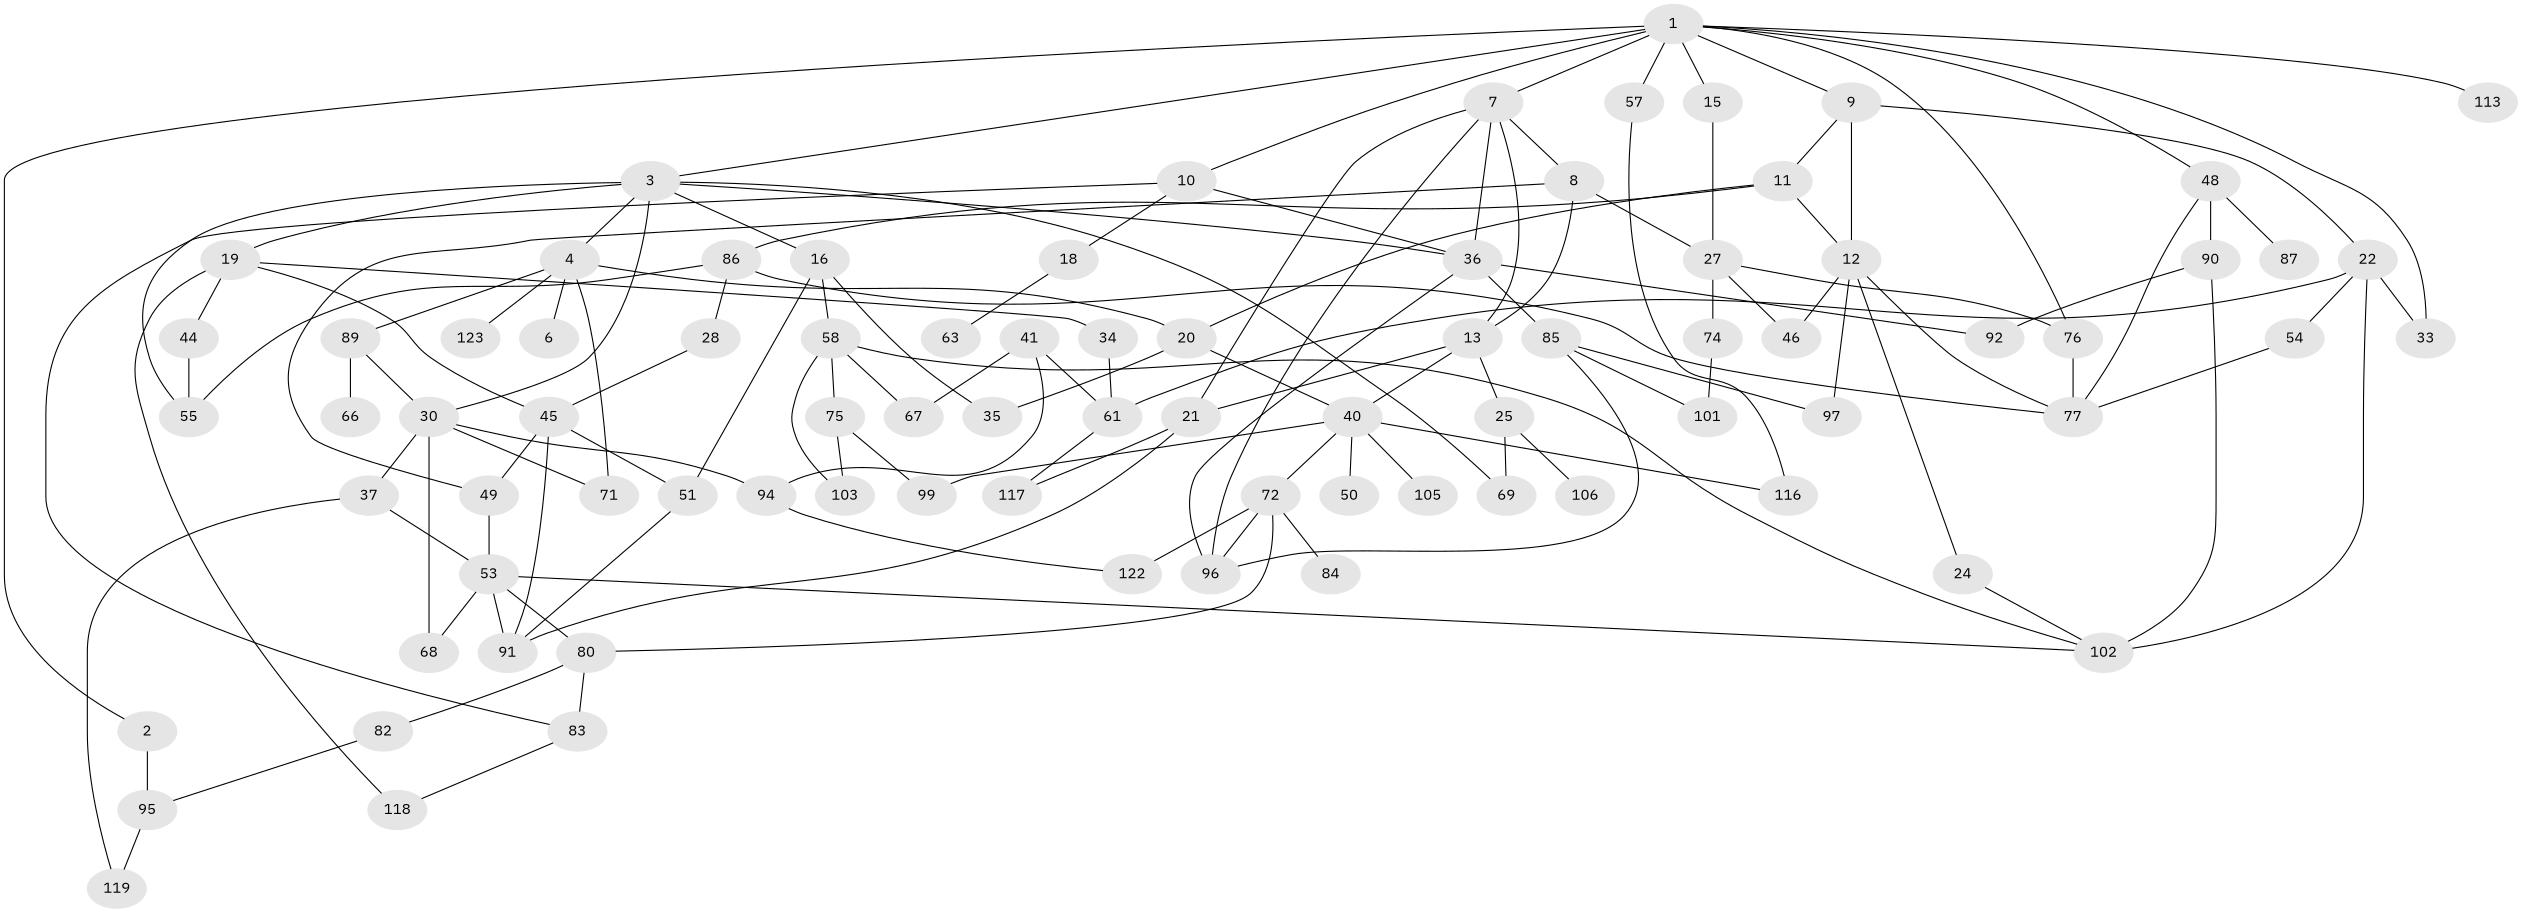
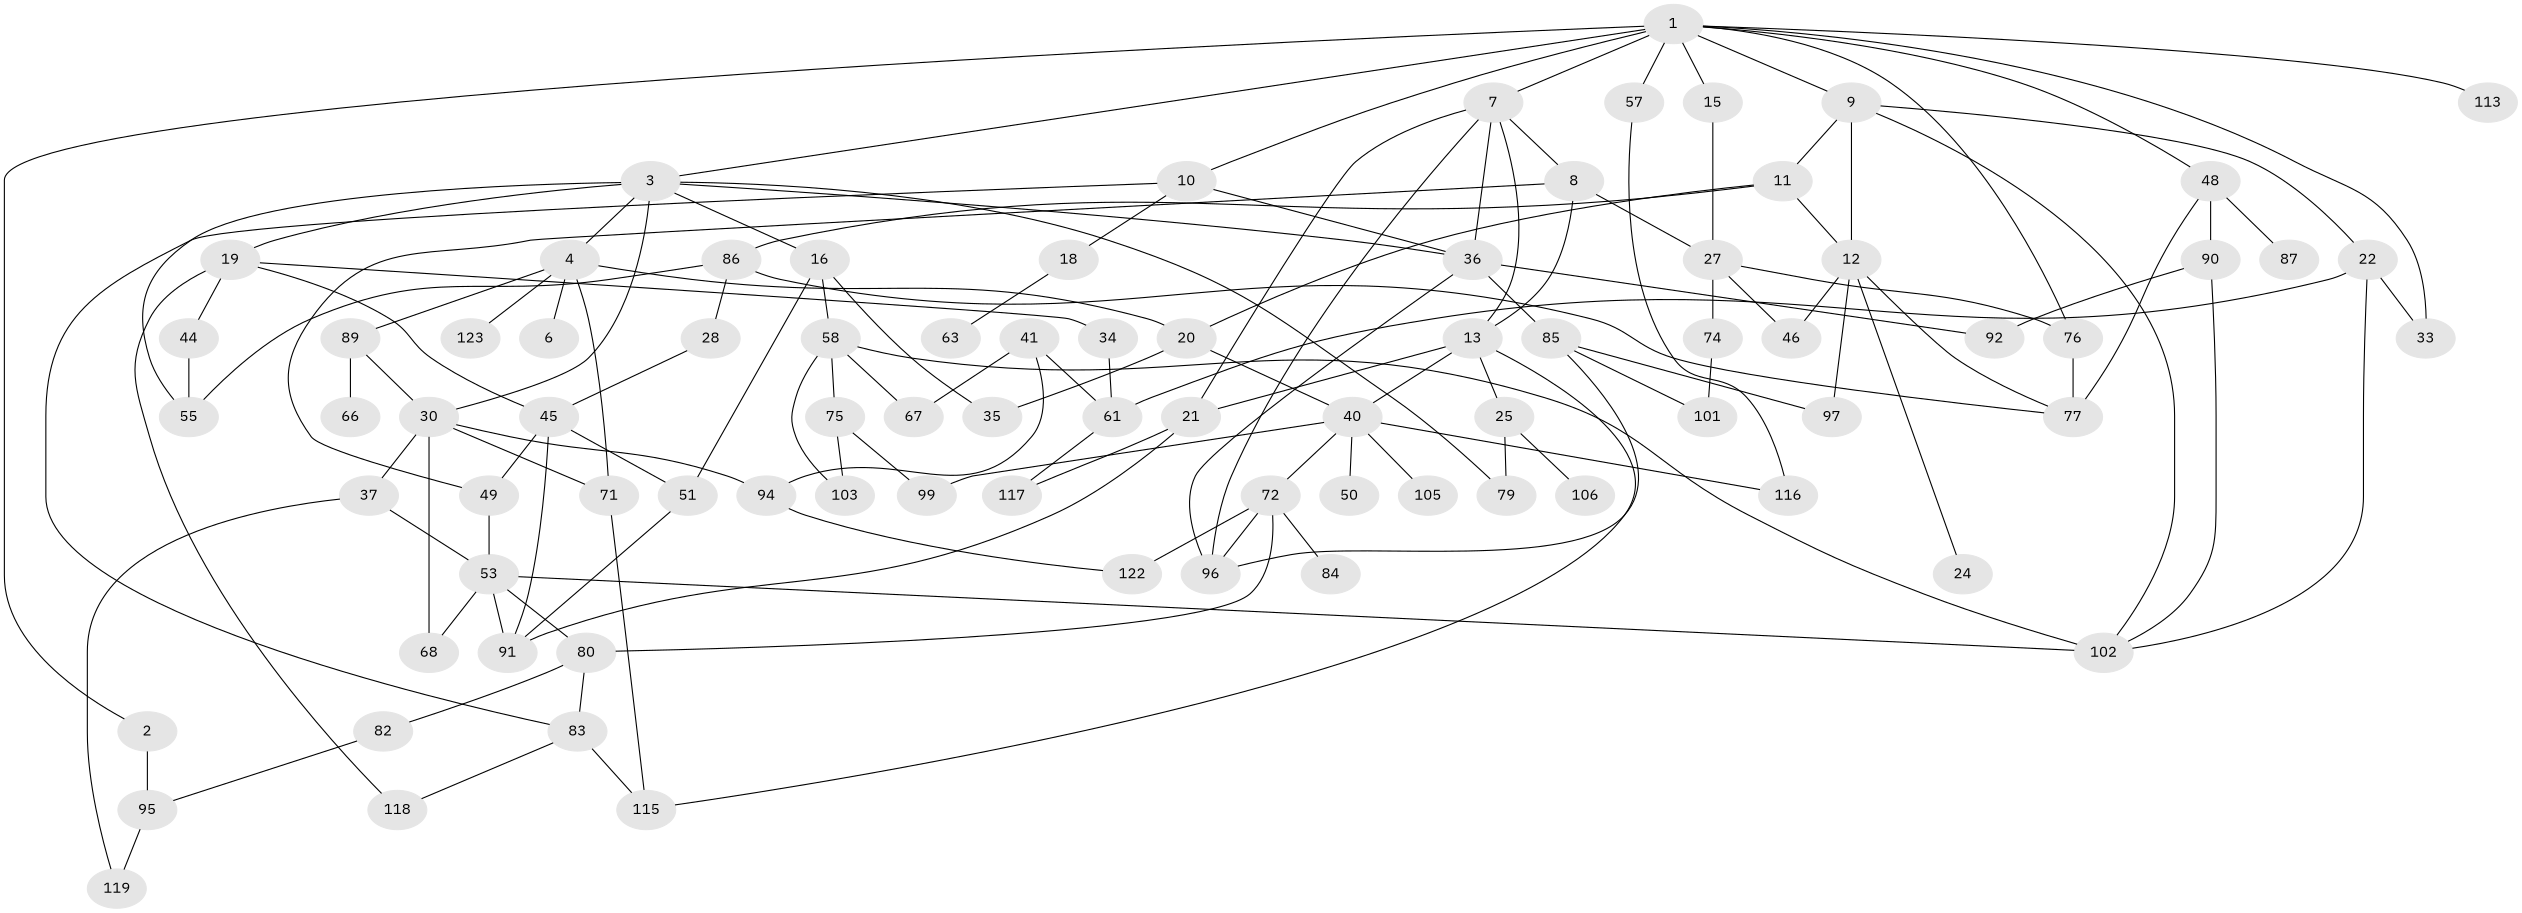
(2295, 338) -> none
(1506, 496) -> (1506, 496)
(2033, 614) -> (2152, 330)
none -> (646, 810)
